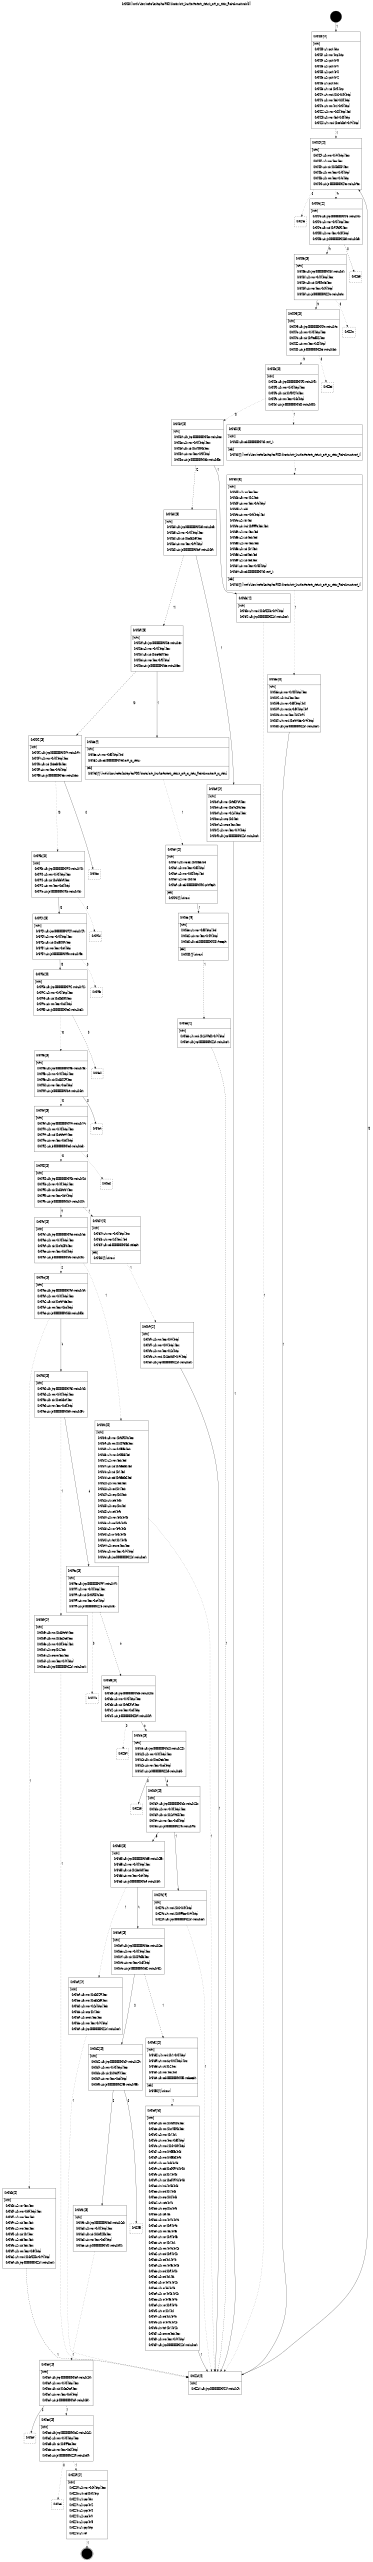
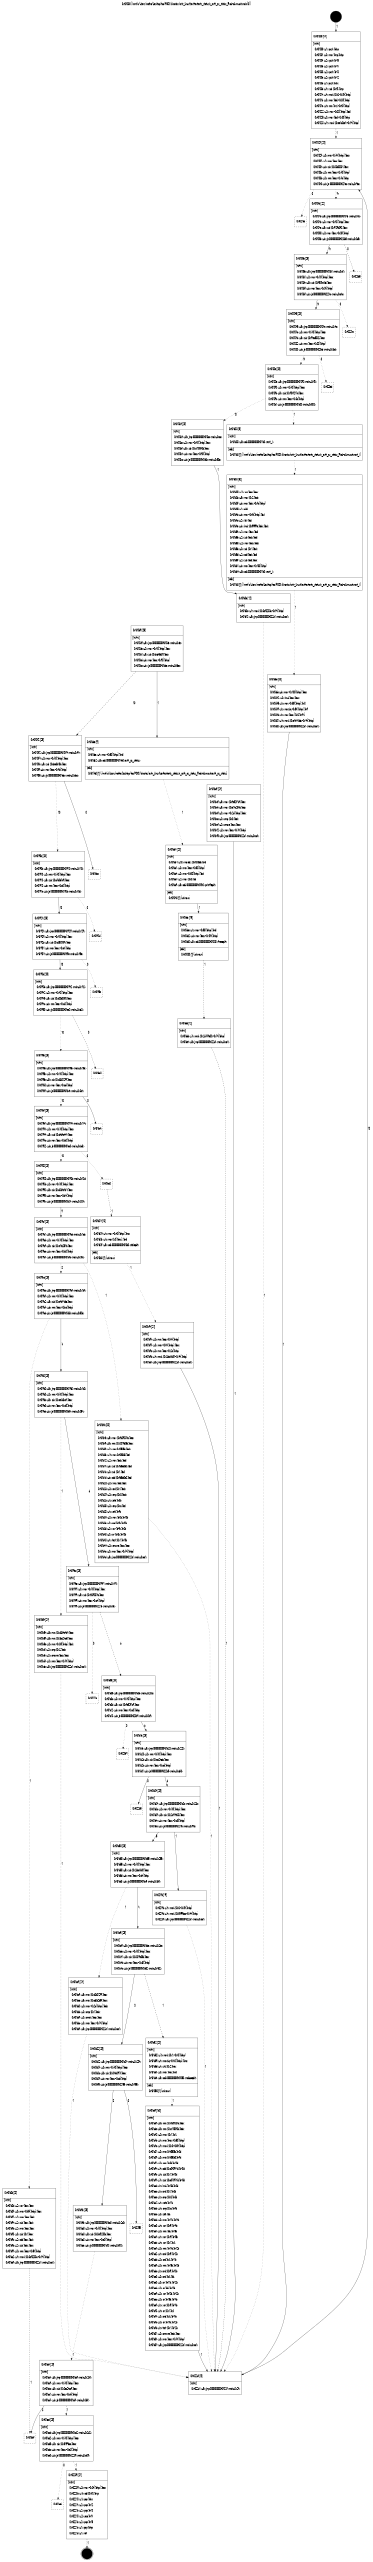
(190, 533) -> none
(87, 1211) -> (109, 1202)
(68, 2359) -> (30, 2350)
